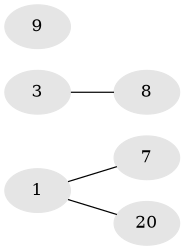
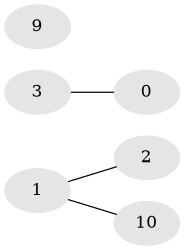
(147, 92) -> (147, 92)
(147, 158) -> (147, 158)
(147, 223) -> (147, 223)
